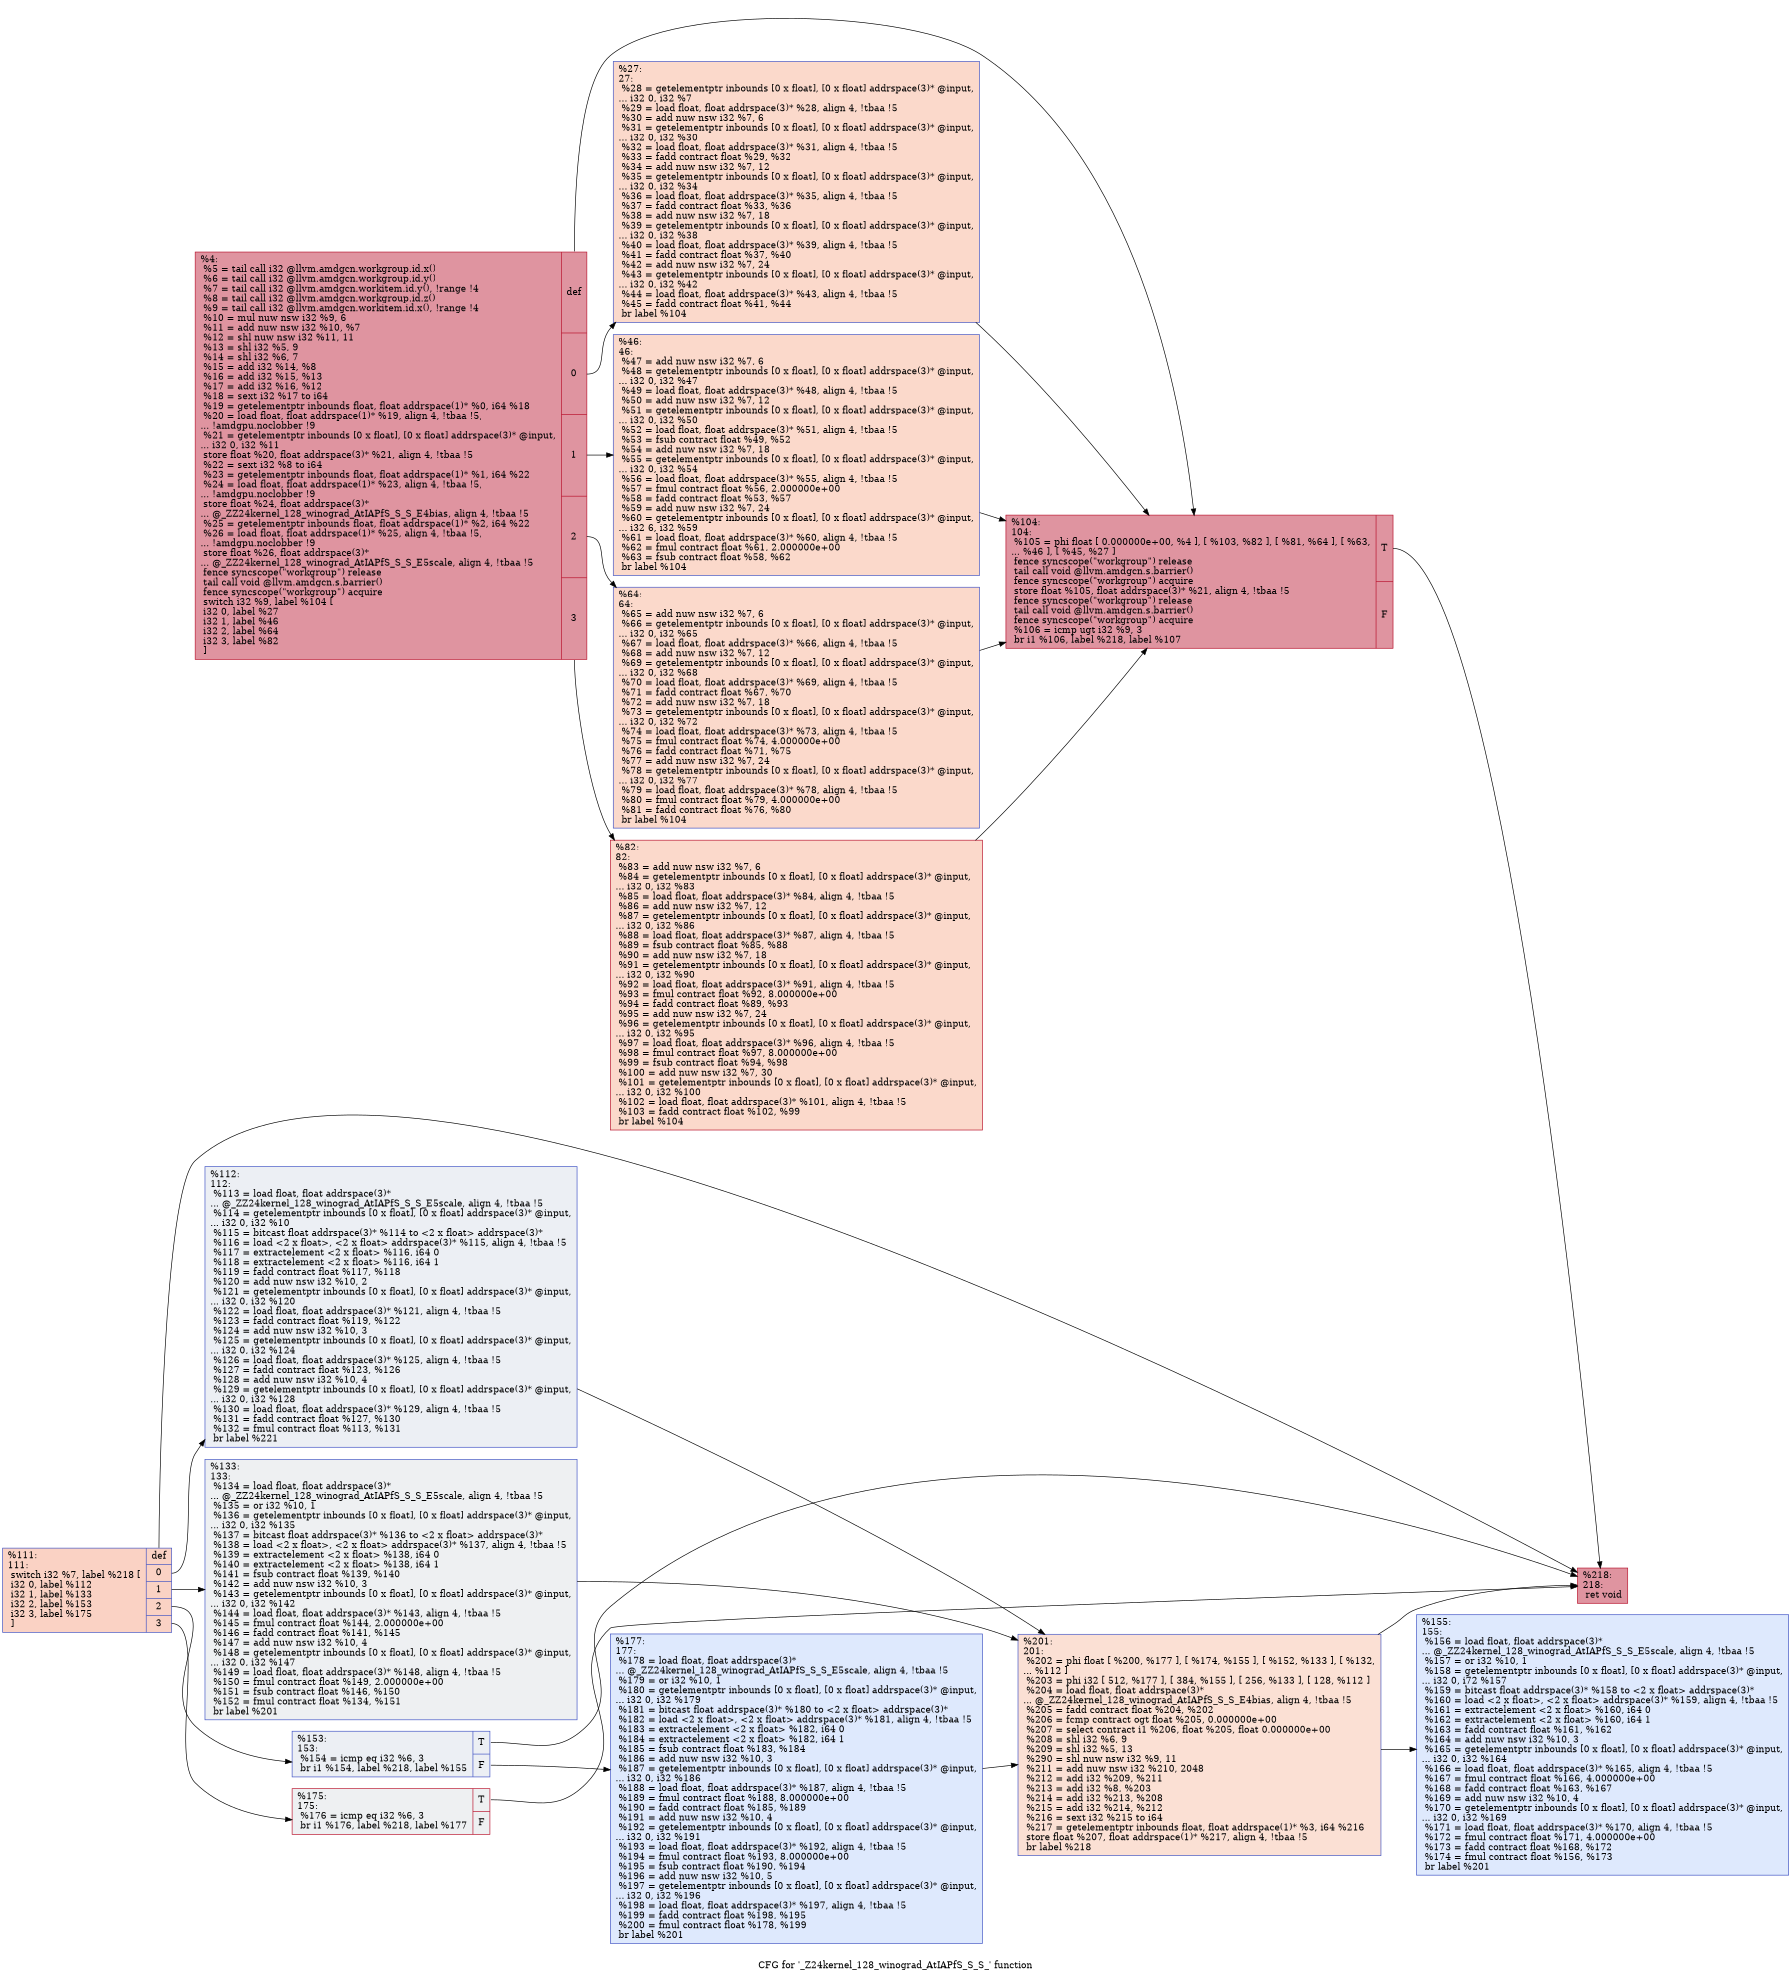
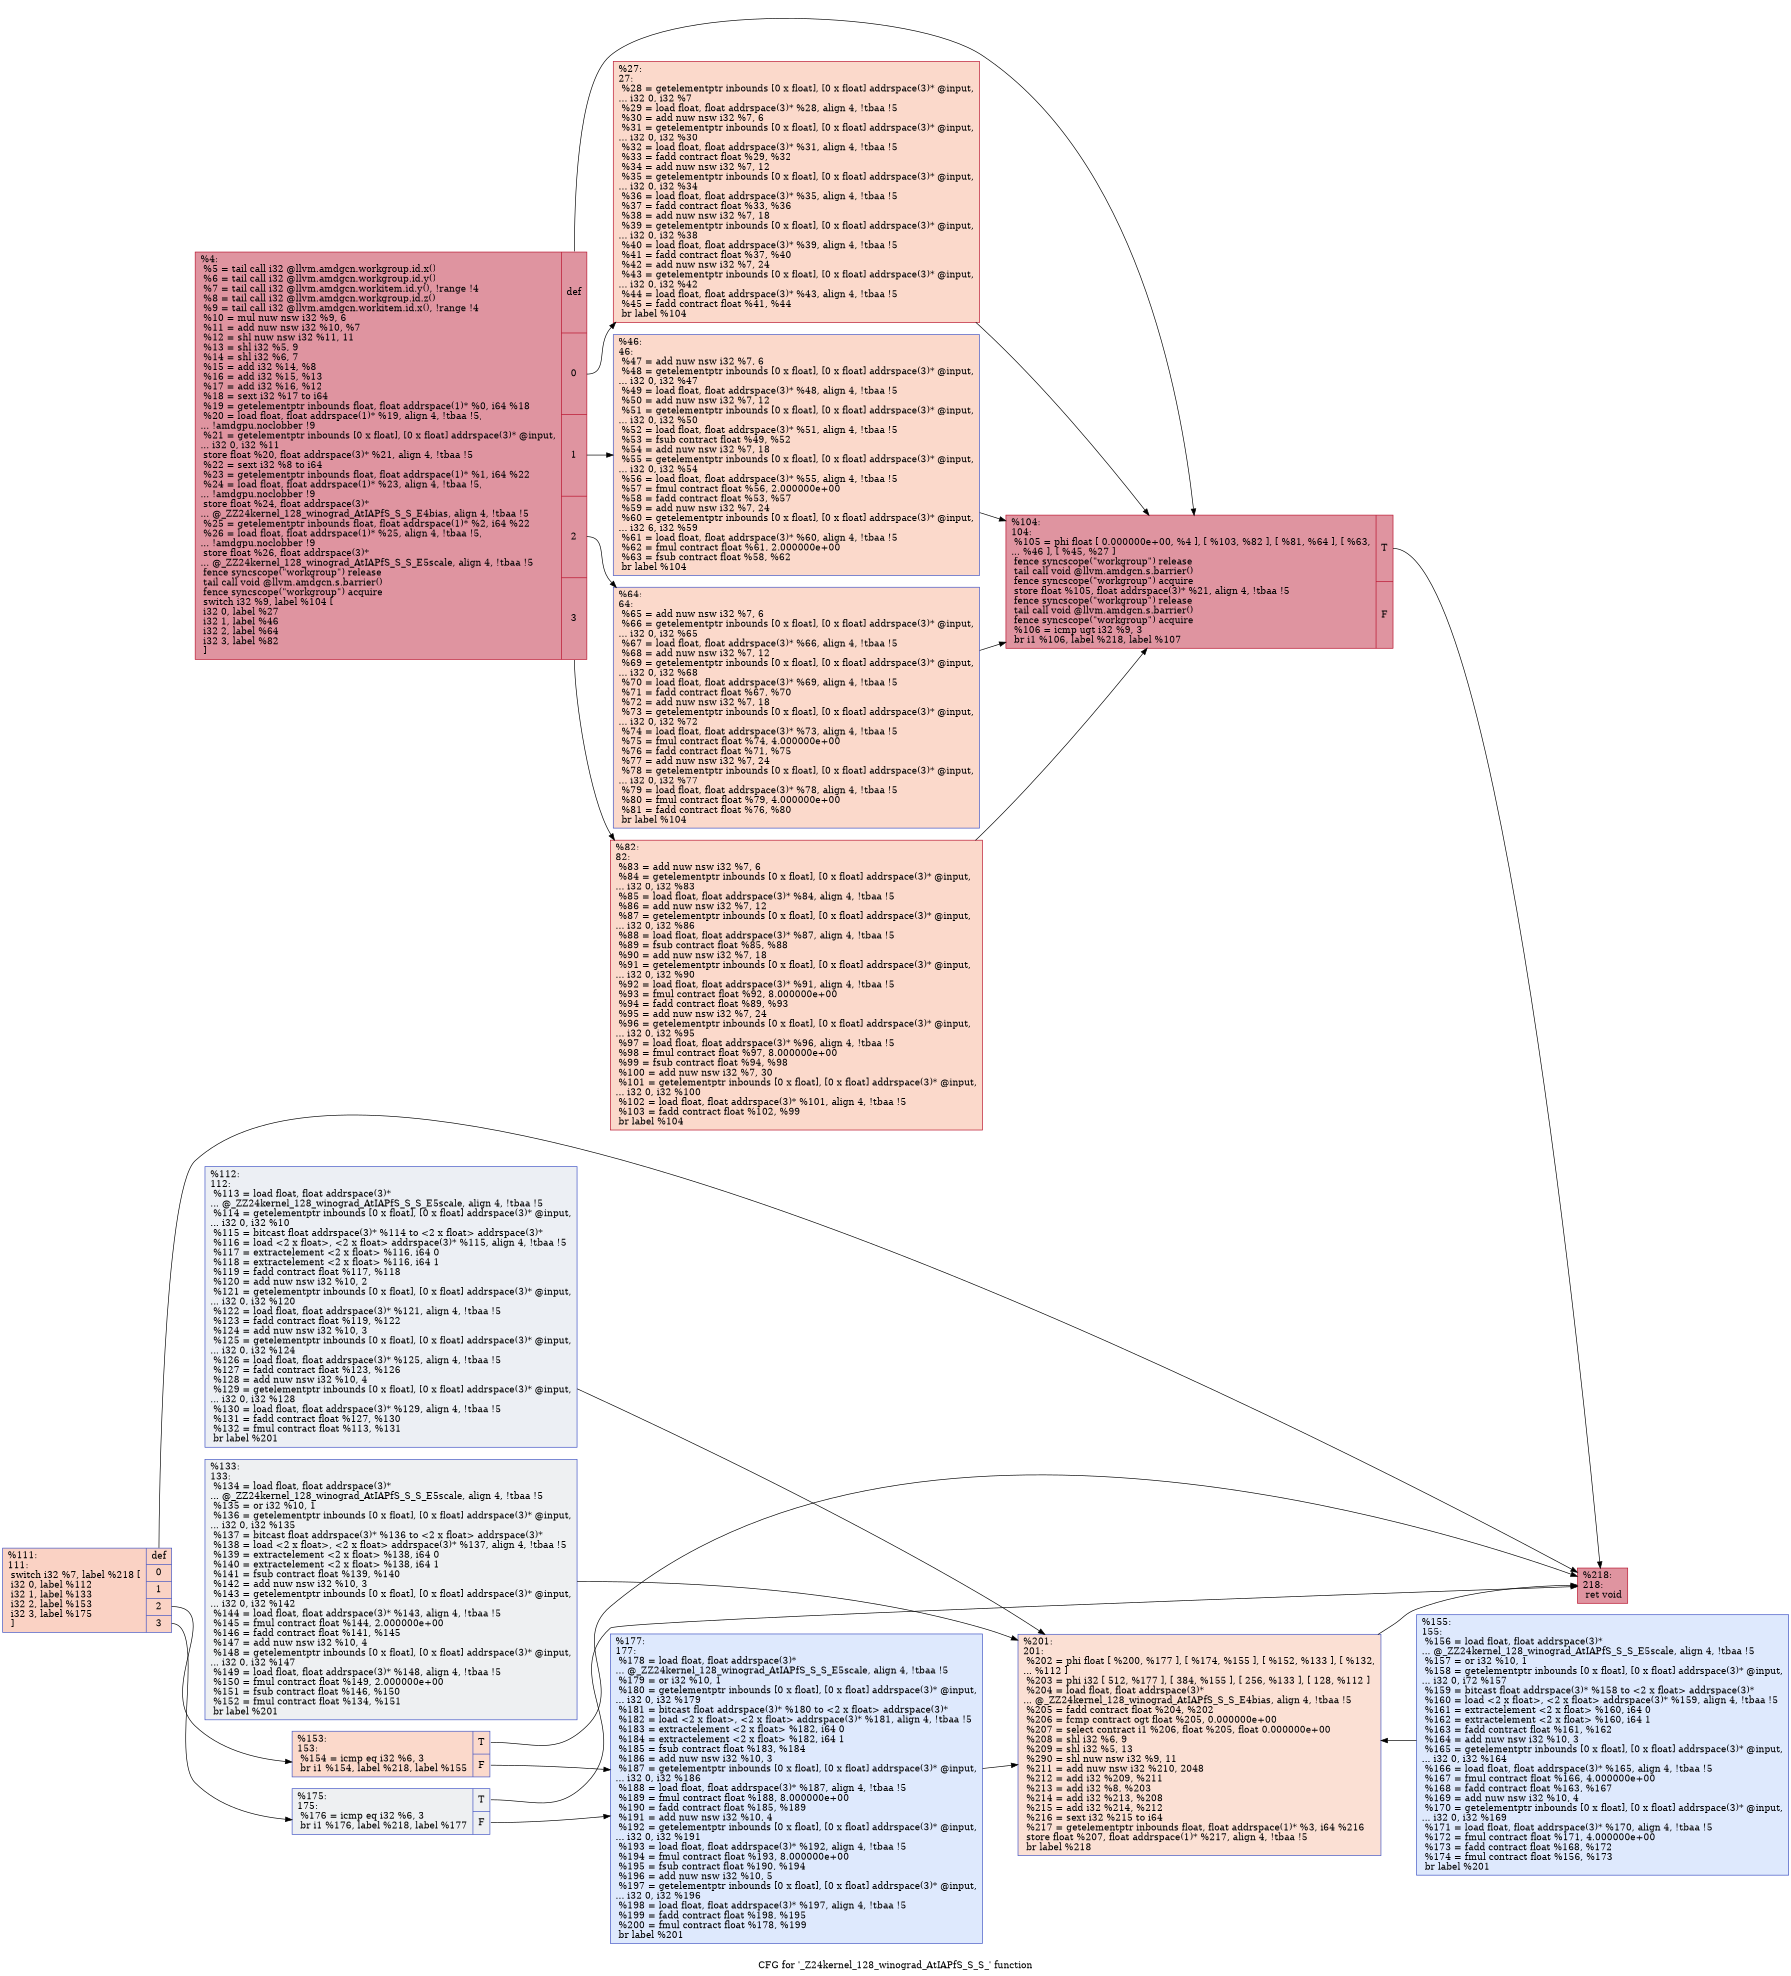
(796, 192) -> (796, 192)
(244, 1439) -> (244, 1439)
(188, 1511) -> none
(185, 1590) -> none
(1395, 1749) -> (1402, 1741)
(391, 1754) -> (391, 1754)
(391, 1812) -> (391, 1812)
none -> (547, 1821)
